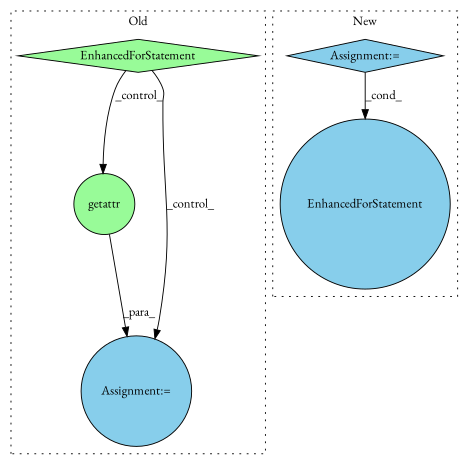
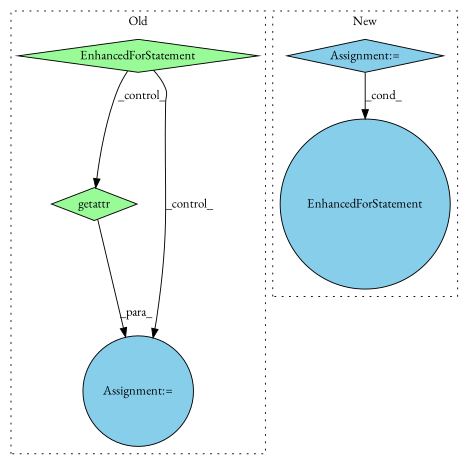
(104, 204) -> (94, 204)
